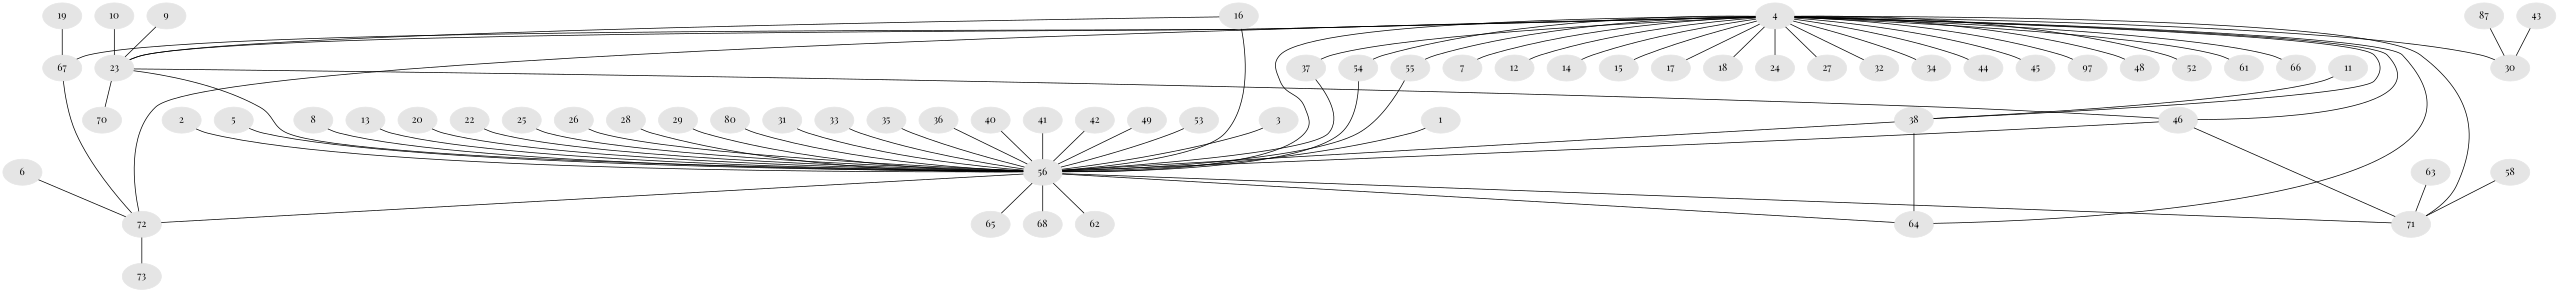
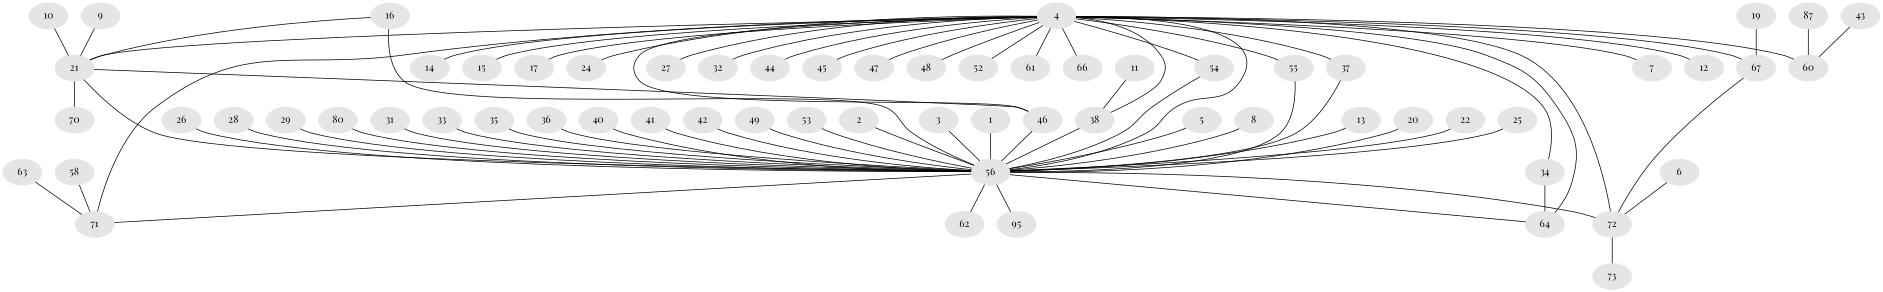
(114, 68) -> (75, 68)
(1723, 68) -> none
(2088, 68) -> (874, 68)
(2510, 68) -> (1808, 68)
(1914, 172) -> (1545, 198)
(2295, 172) -> none
(991, 224) -> (1017, 224)
(1043, 224) -> none
